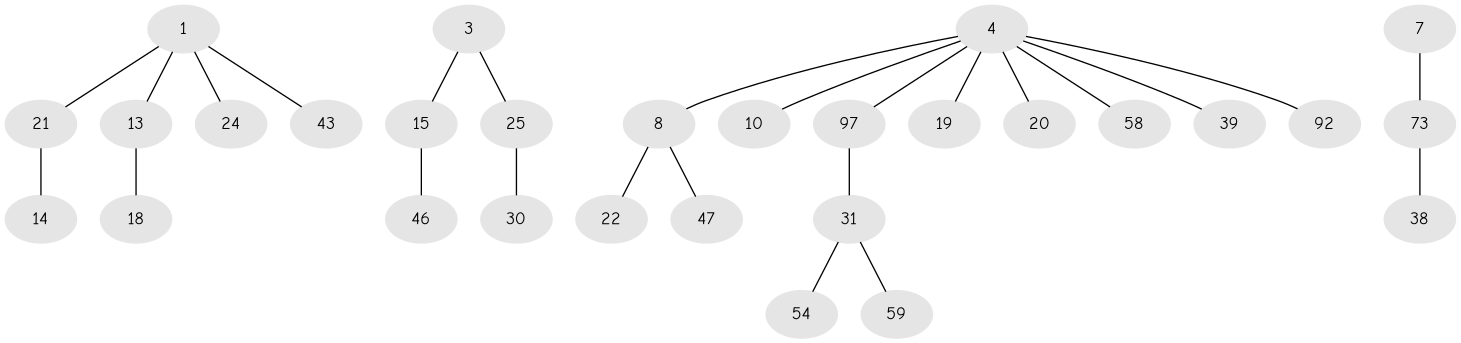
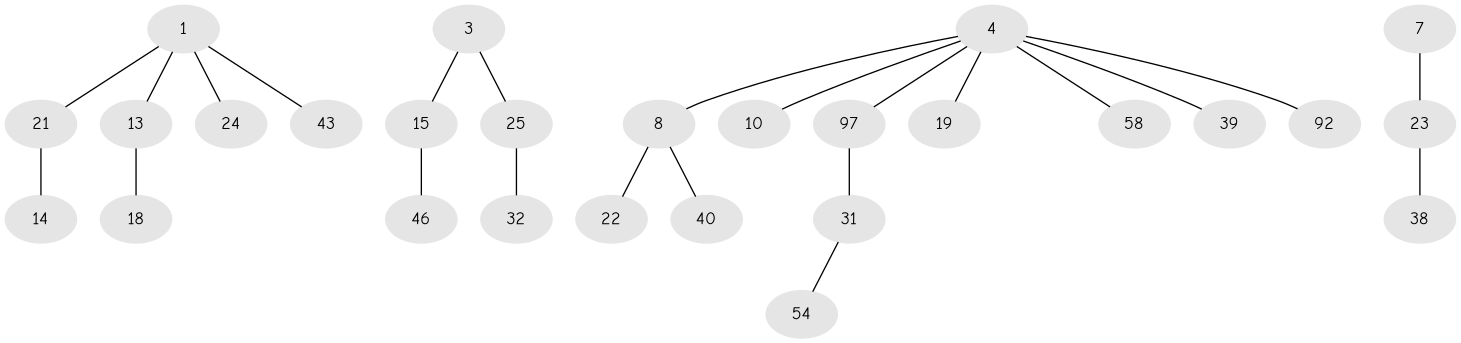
(1039, 124) -> none
(1420, 124) -> (1420, 124)
(516, 219) -> (516, 219)
(707, 219) -> (707, 219)
(897, 314) -> none
